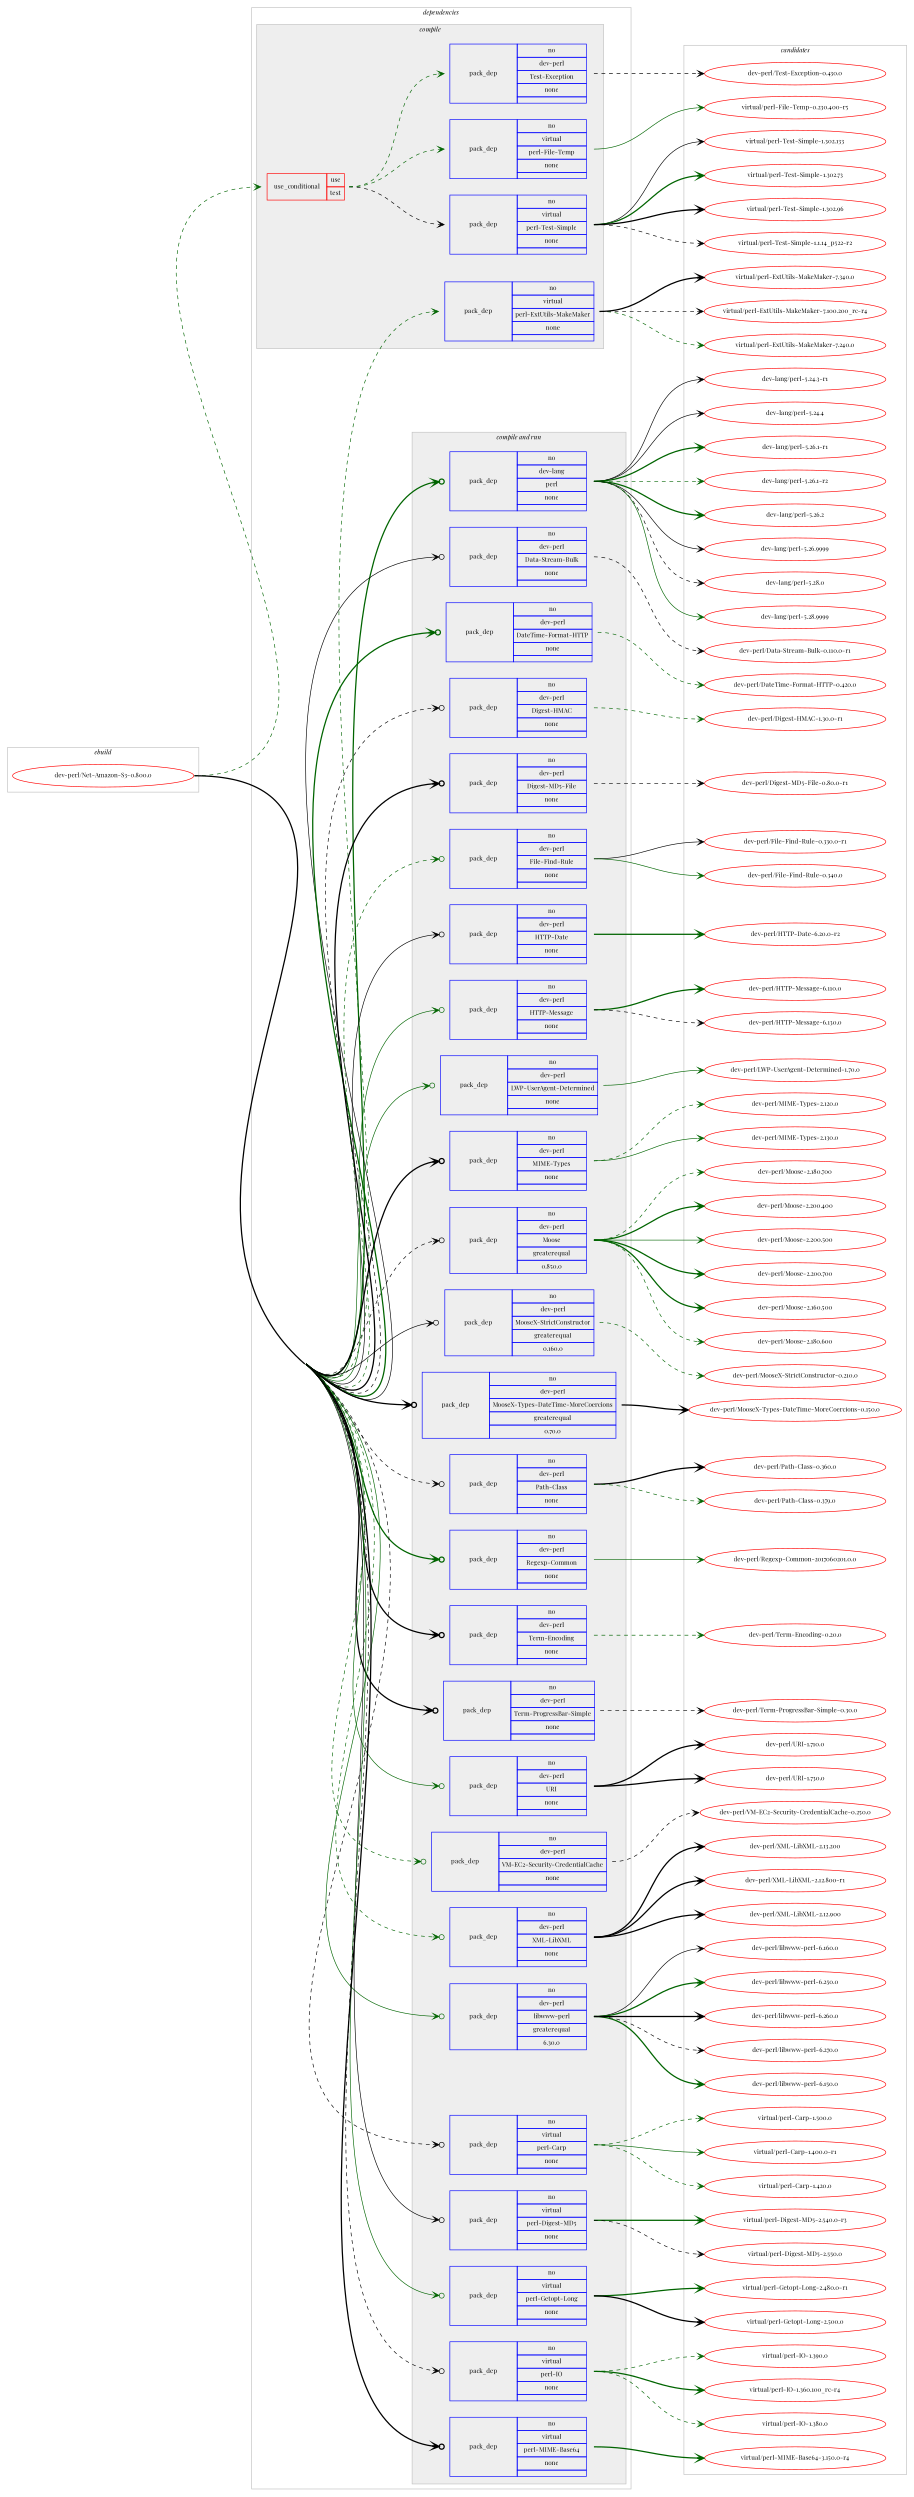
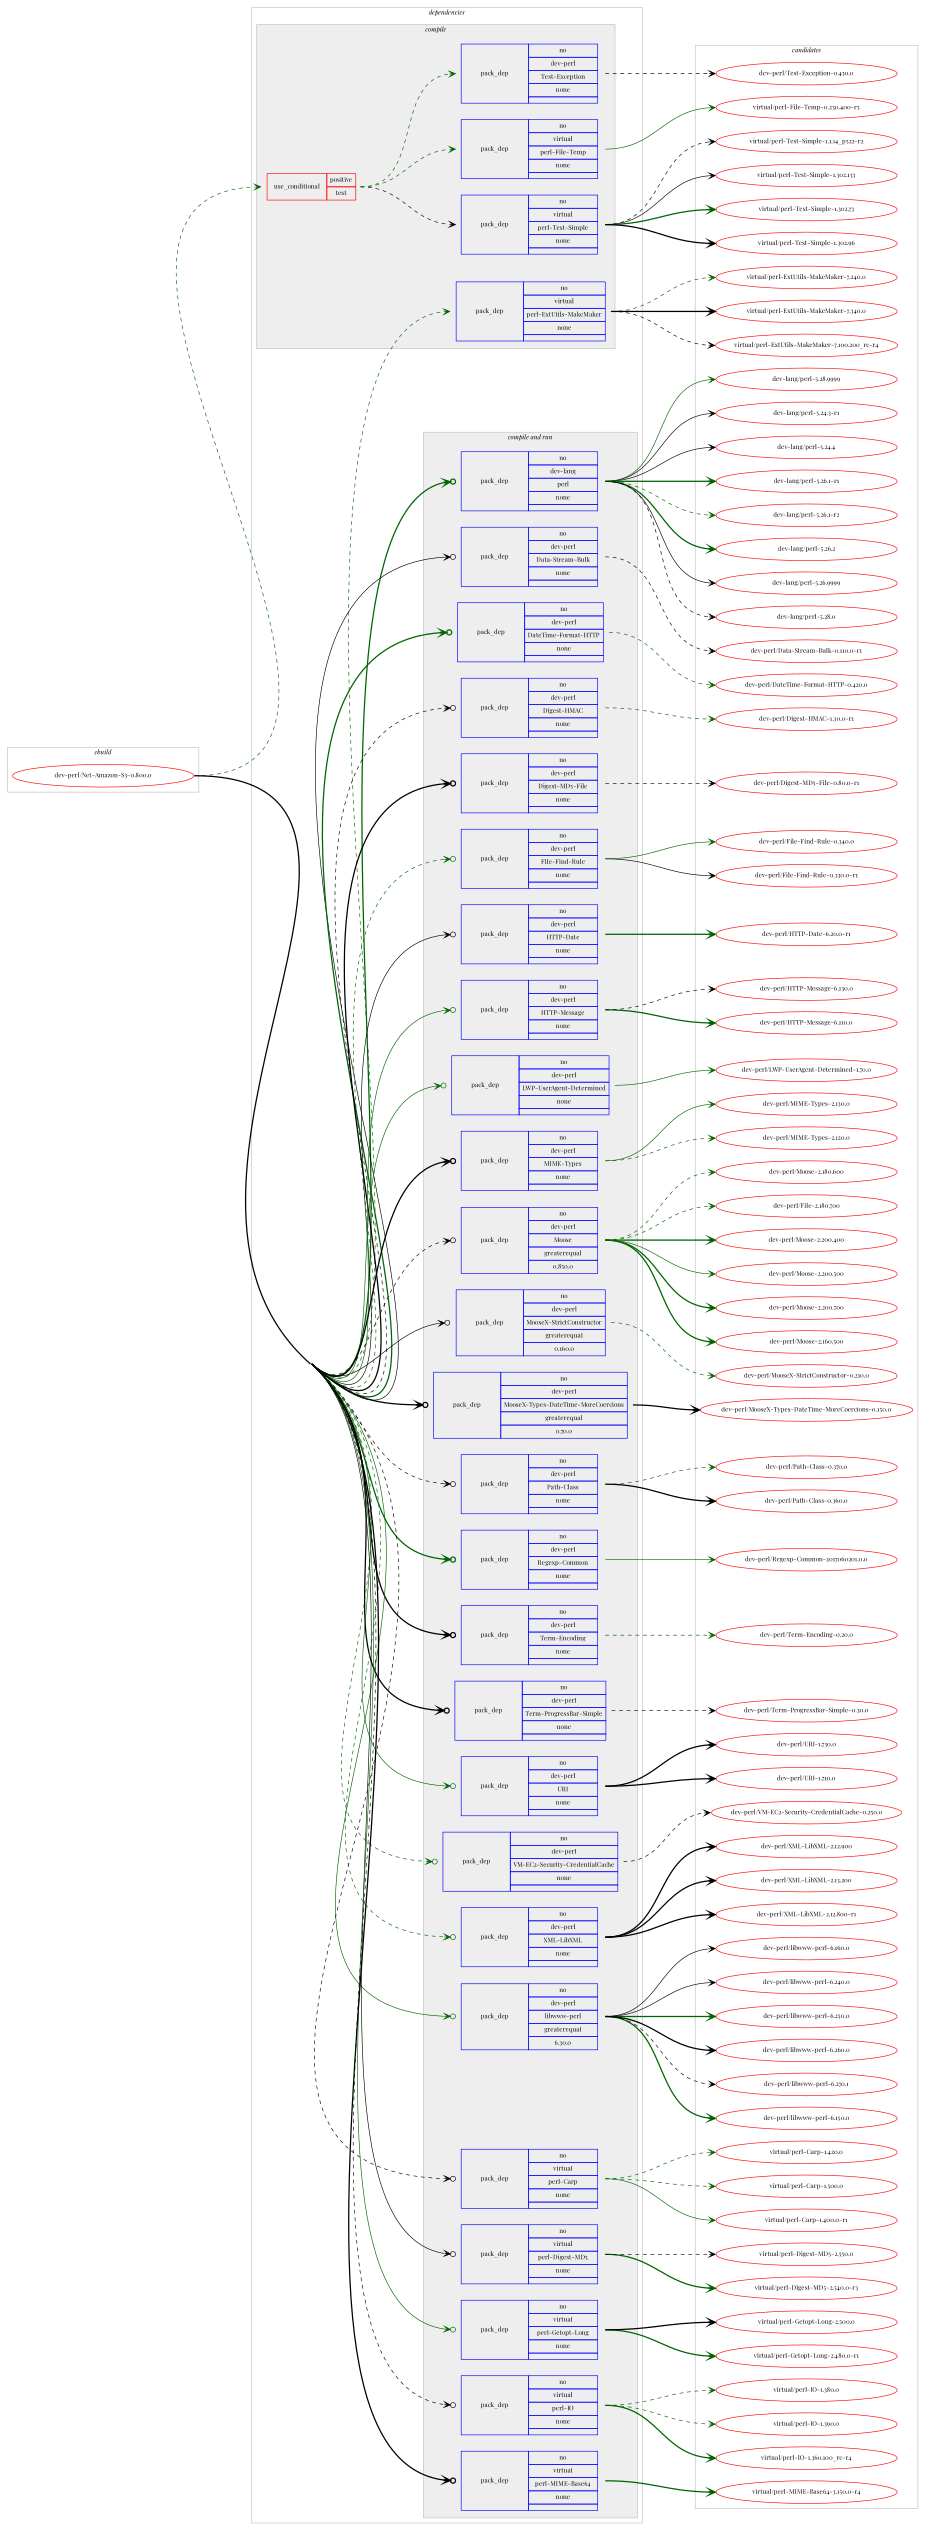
(336, 180) -> (341, 180)
(795, 934) -> (807, 934)
(795, 1172) -> (807, 1206)
(795, 1501) -> (807, 1467)
none -> (807, 1983)
(795, 2050) -> (807, 2084)
